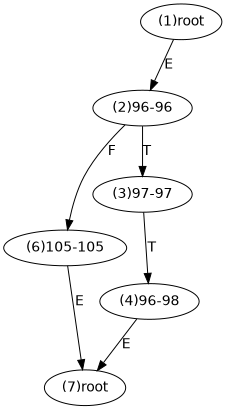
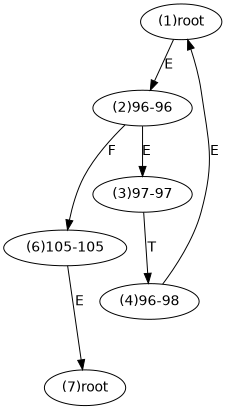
(147, 151) -> (147, 151)
(120, 341) -> (209, 171)
